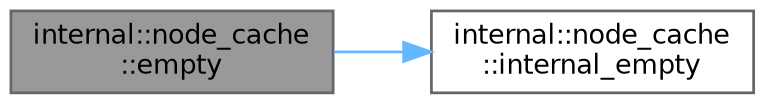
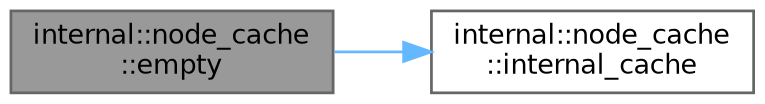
(593, 52) -> (593, 52)
